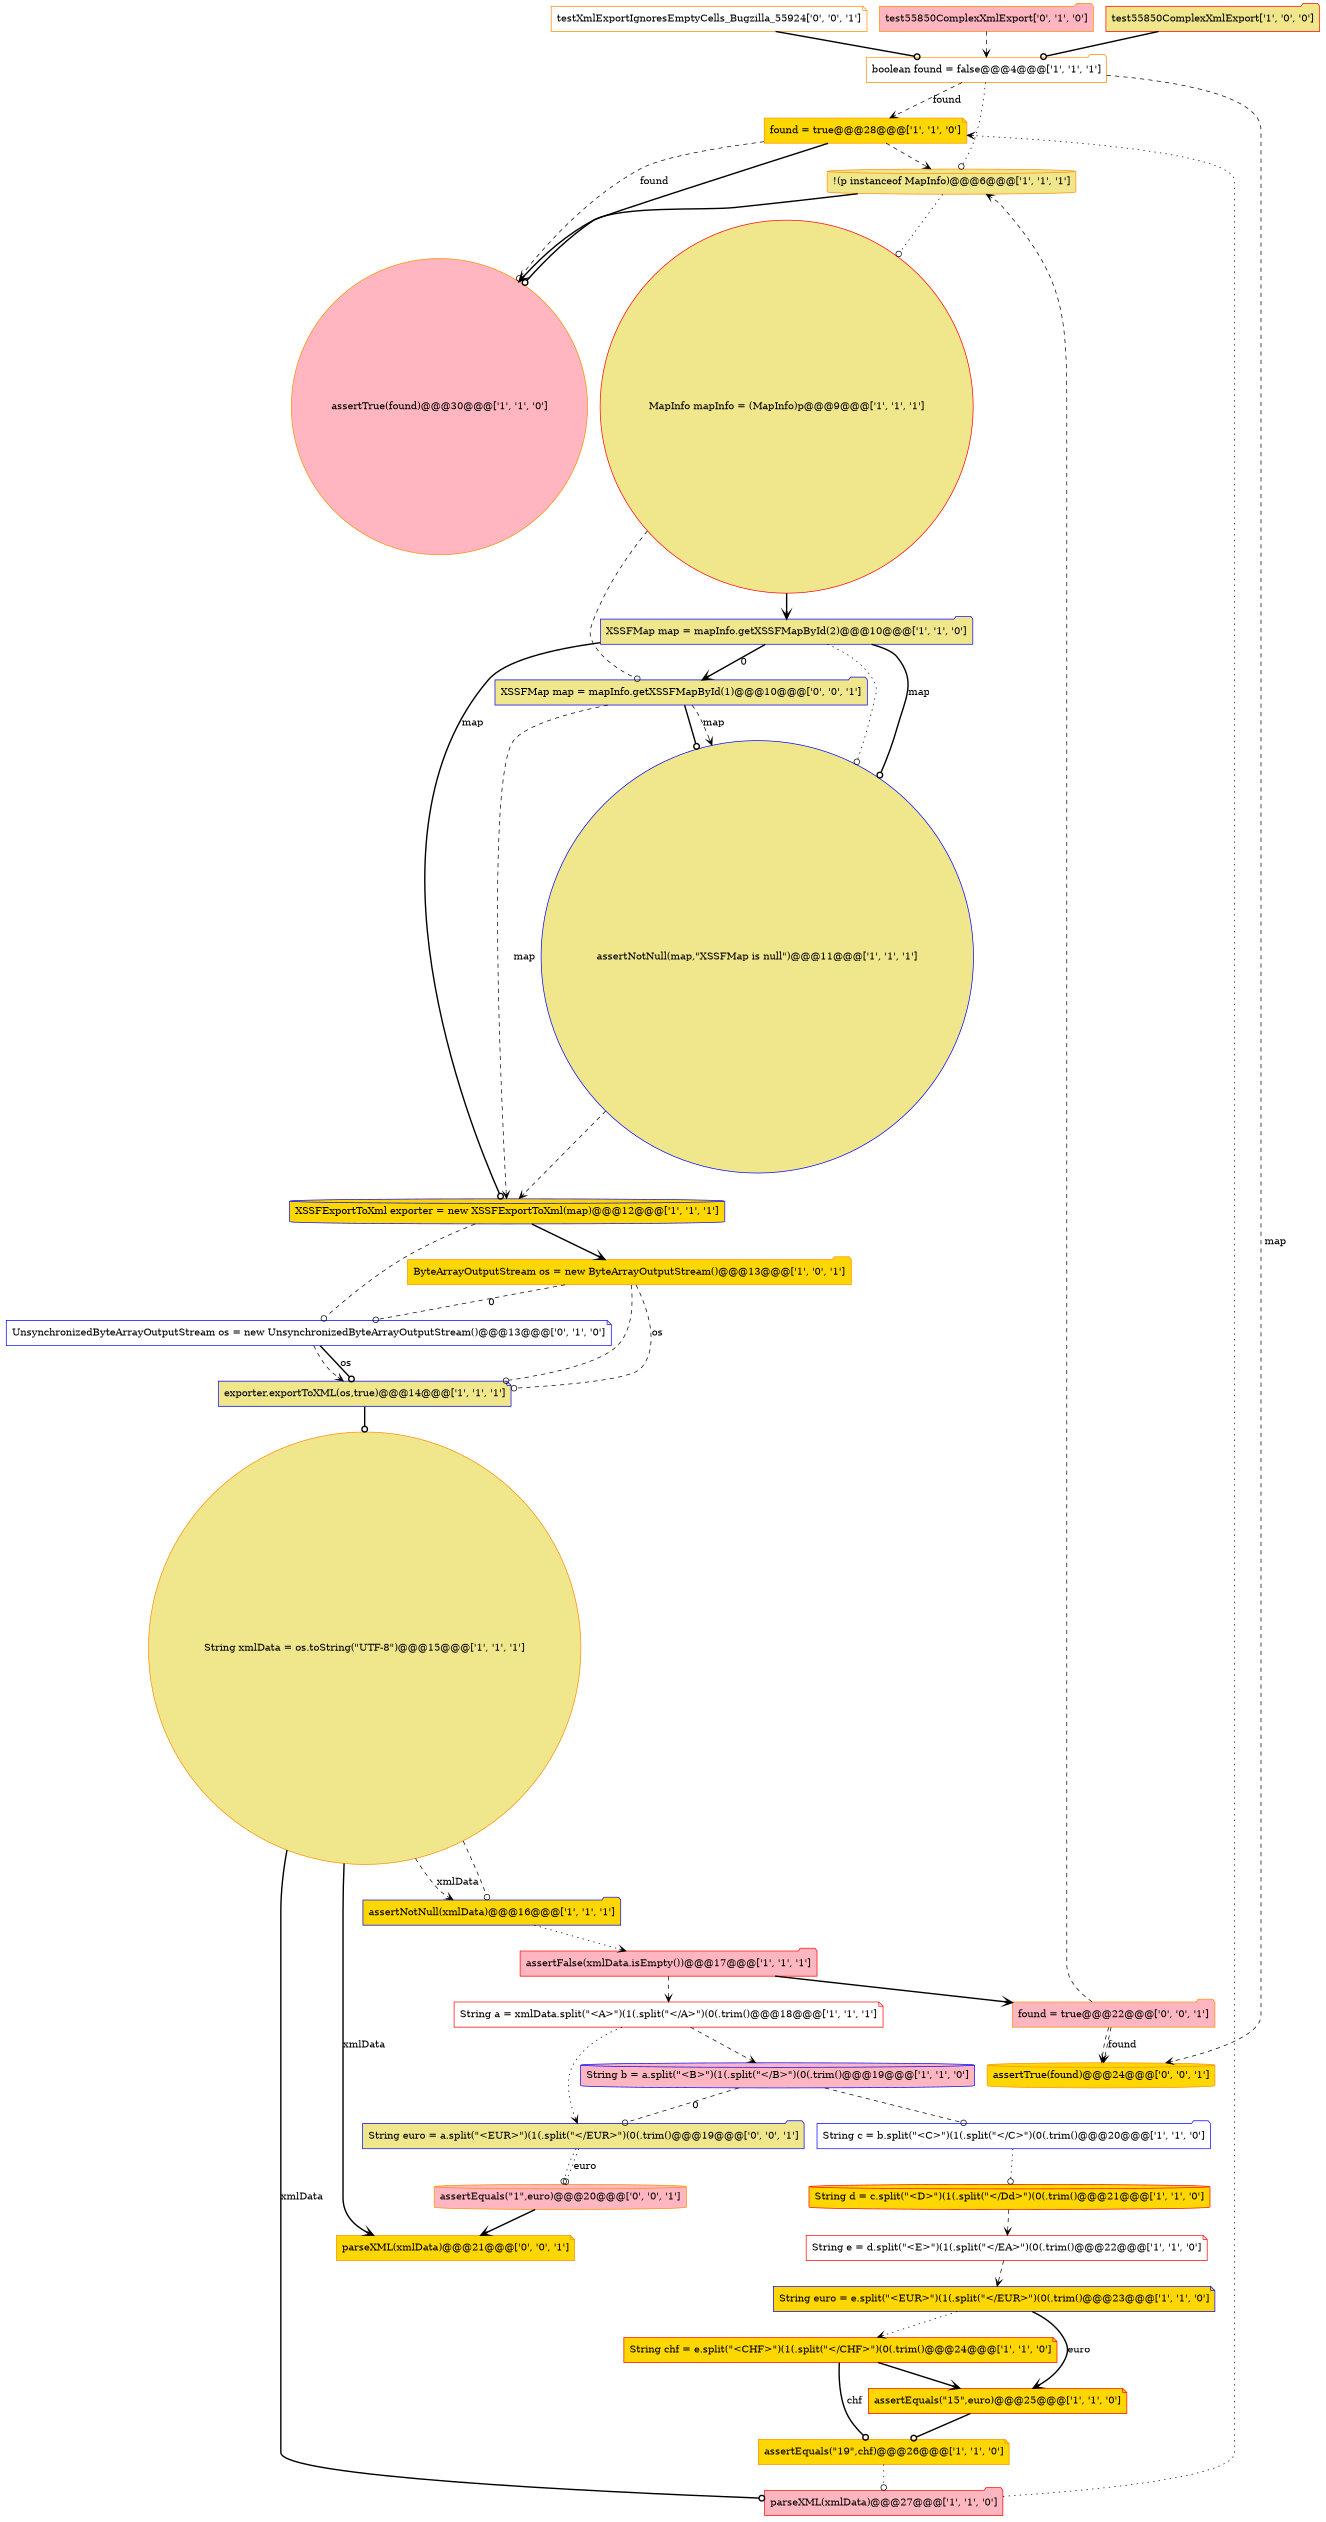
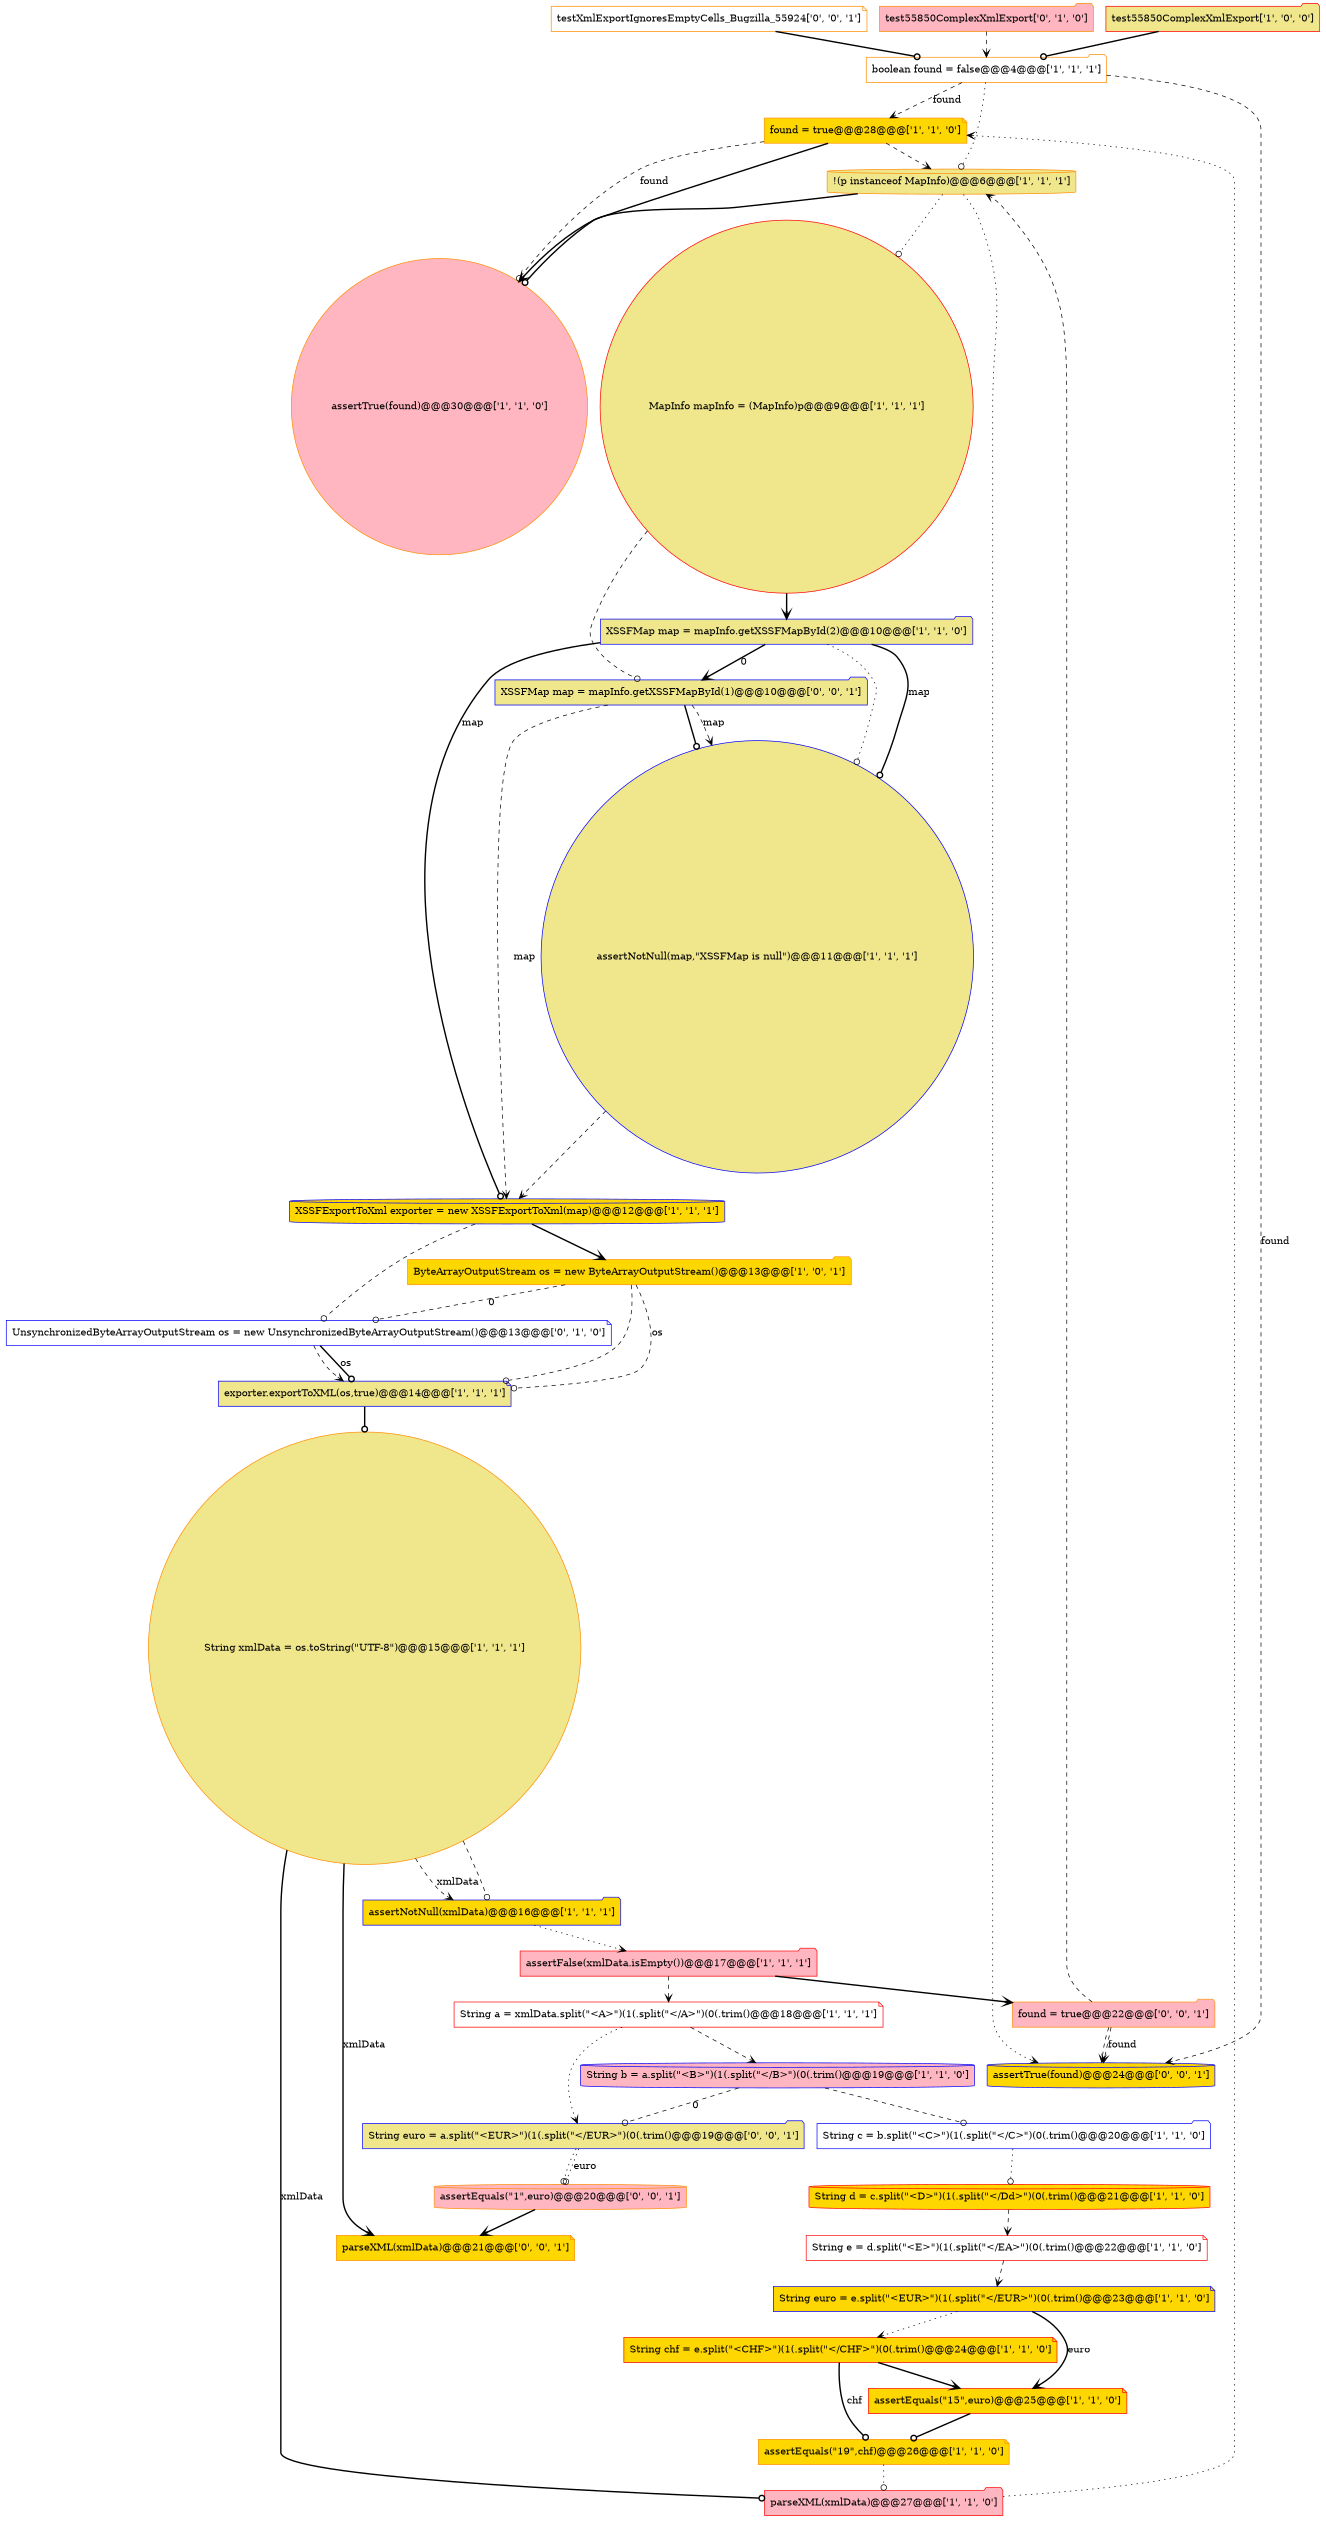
none -> (993, 1133)
(1275, 1242) -> (1275, 1242)
(1101, 2075) -> (1101, 2075)
